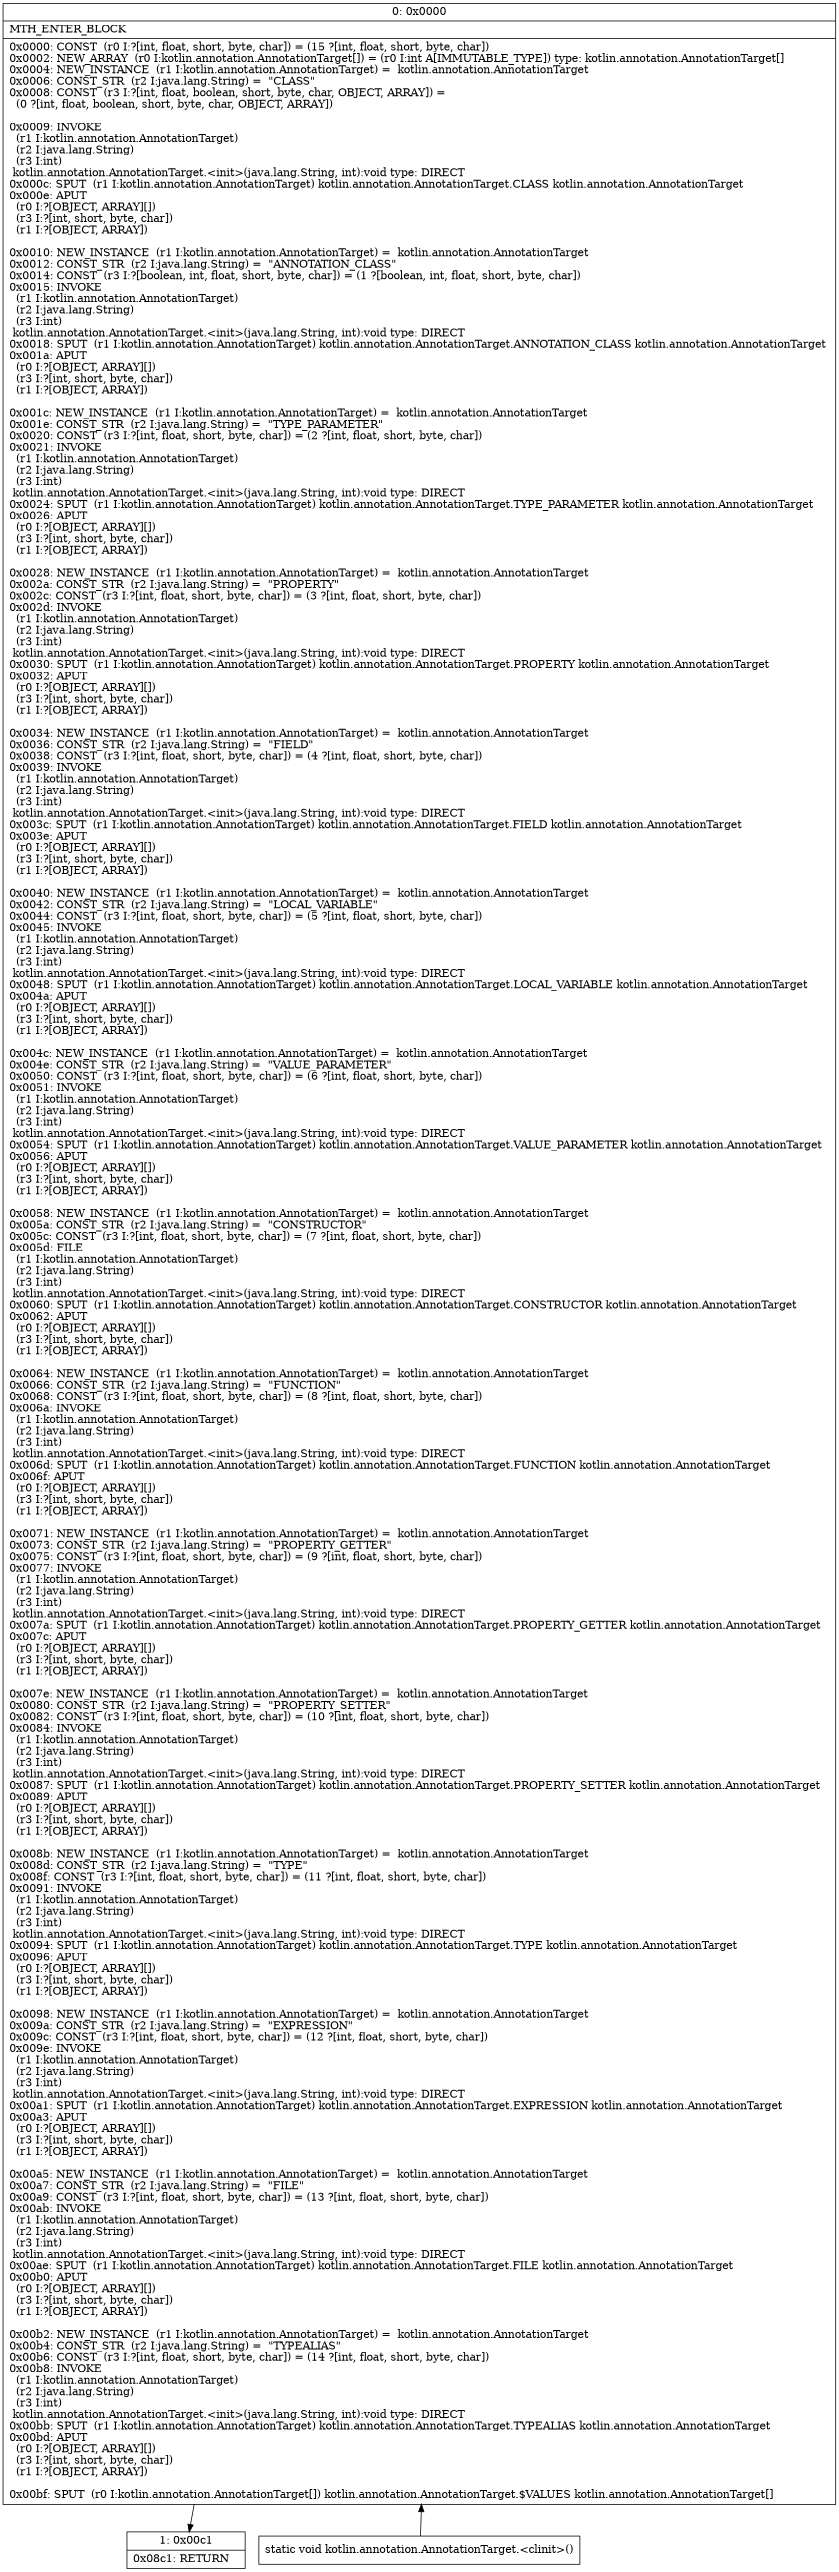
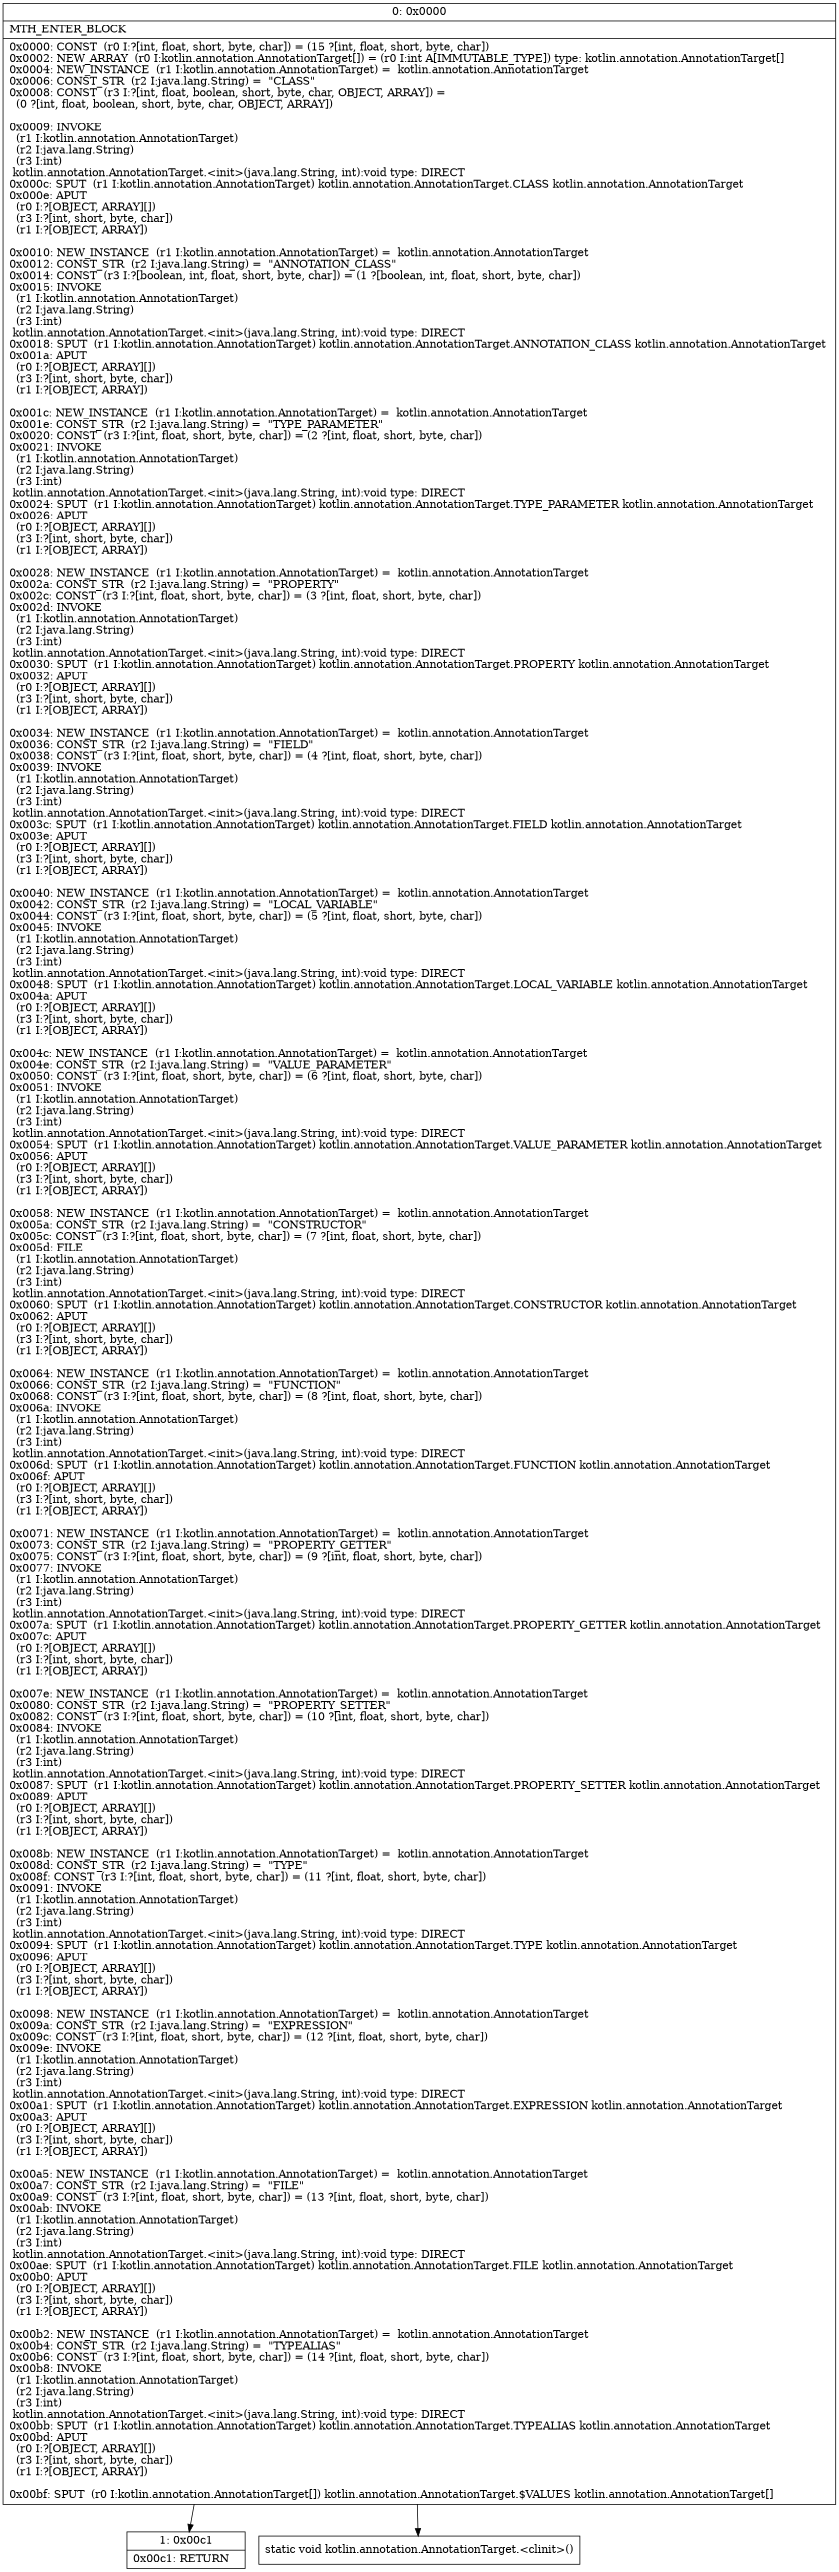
(421, 2524) -> (418, 2516)
(186, 2559) -> (186, 2559)
